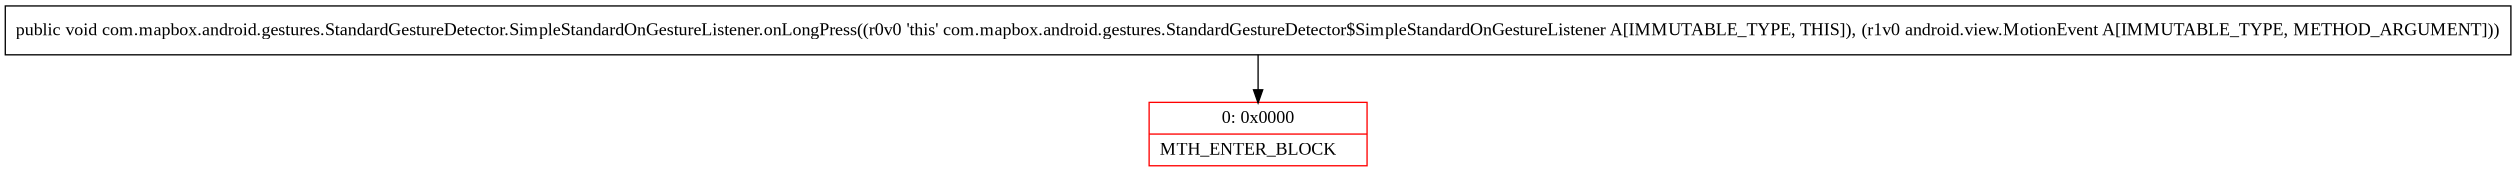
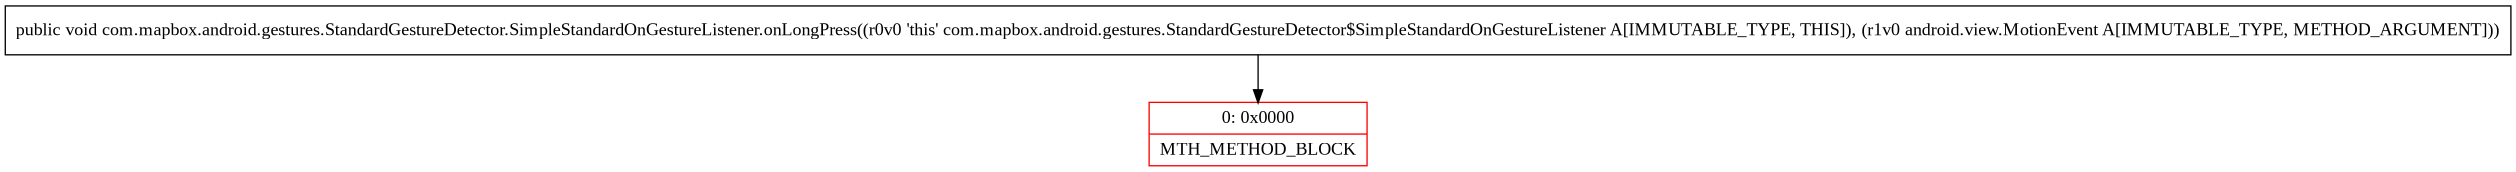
(1248, 149) -> (1258, 149)
